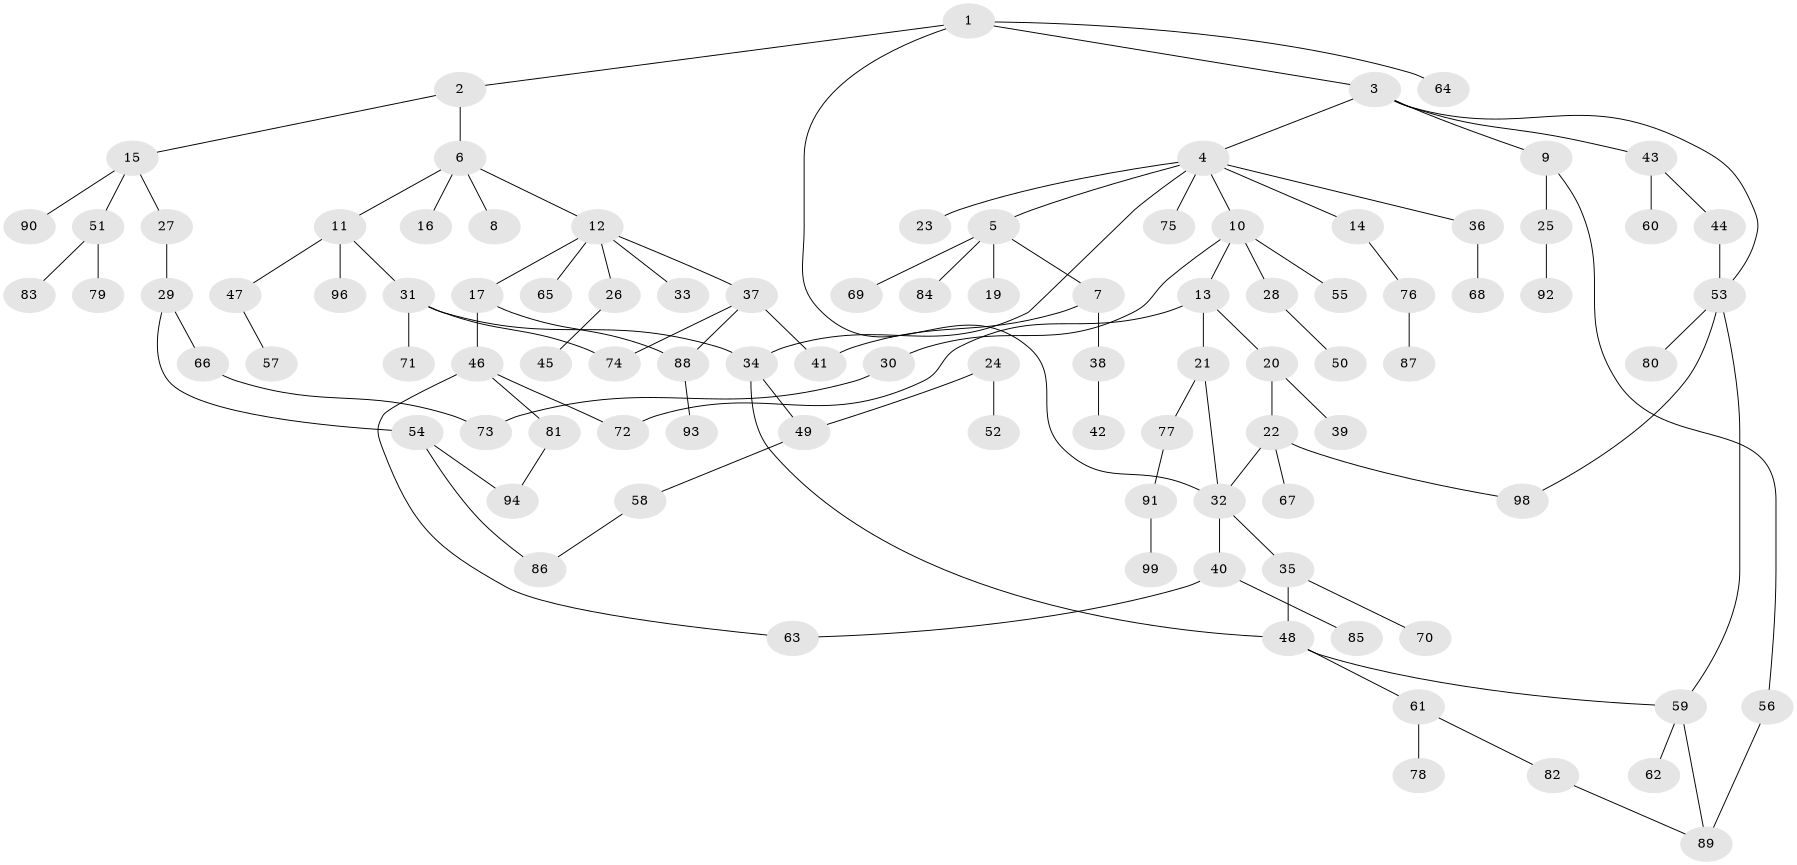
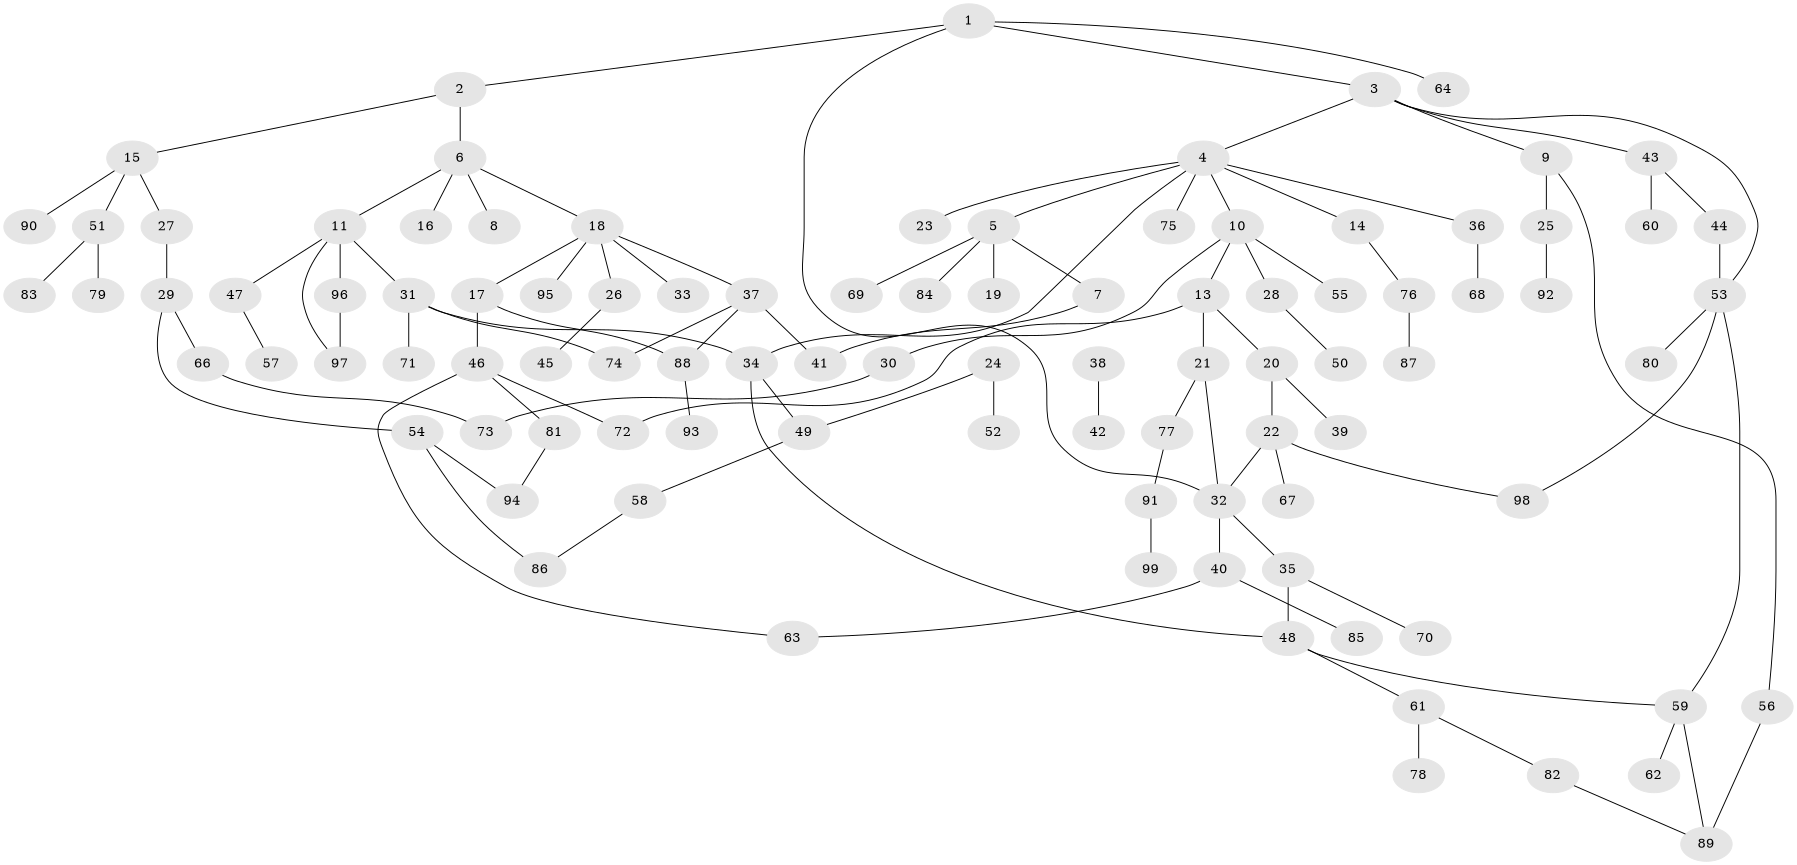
(597, 227) -> (597, 227)
(546, 295) -> (546, 295)
(1099, 332) -> none
none -> (340, 364)
